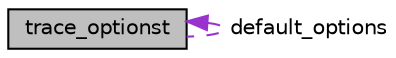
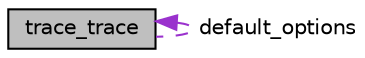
(97, 29) -> (82, 29)
